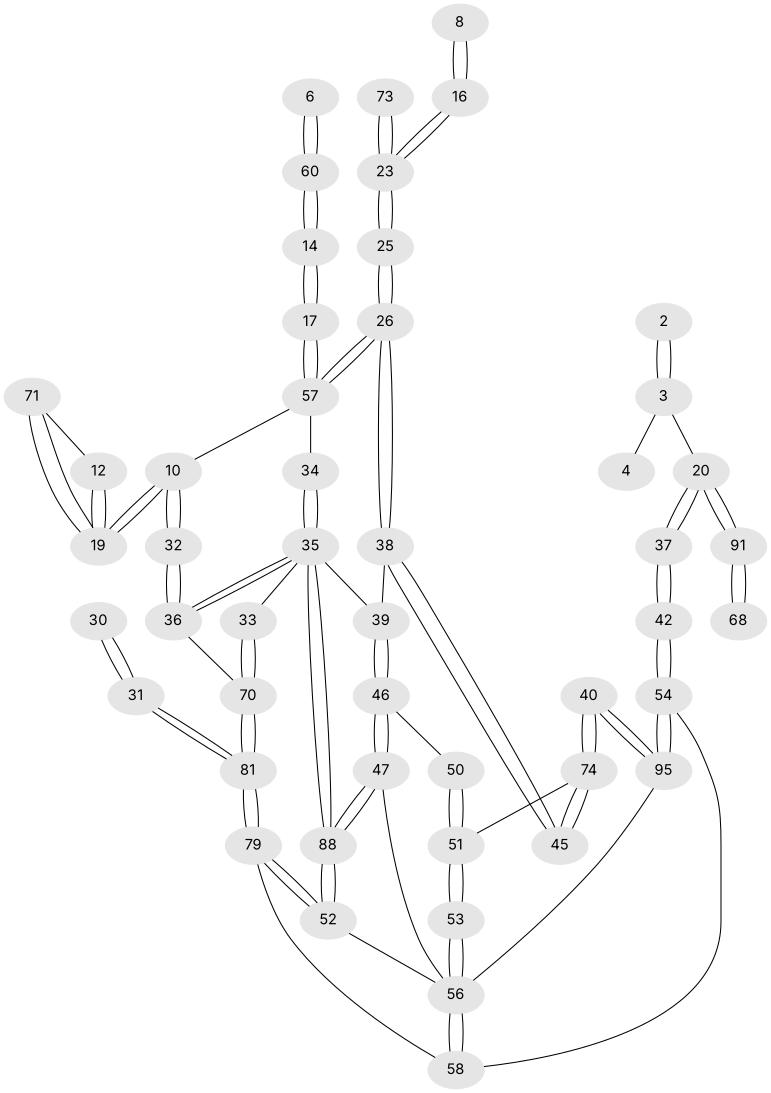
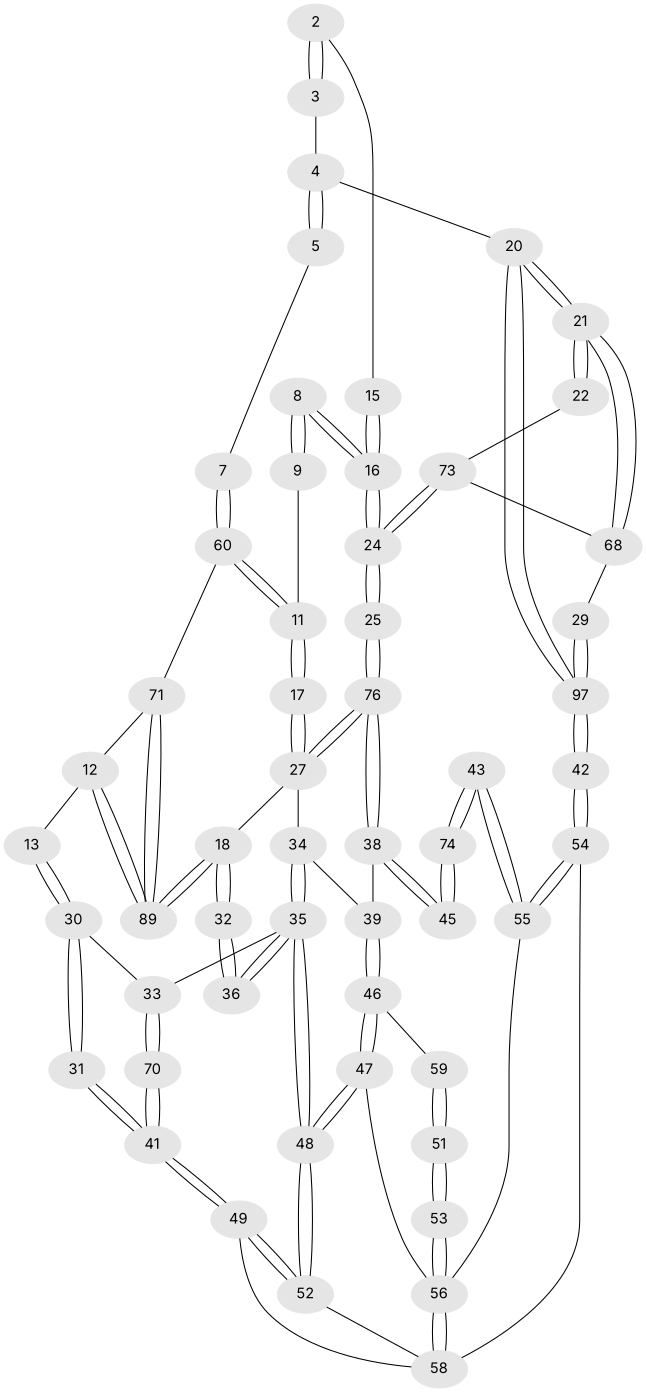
(311, 98) -> (223, 472)
(385, 172) -> (373, 546)
(311, 247) -> (298, 621)
none -> (316, 247)
(385, 322) -> (373, 696)
(311, 397) -> (298, 771)
none -> (373, 397)
none -> (581, 397)
(683, 434) -> (415, 210)
(173, 472) -> (223, 846)
none -> (298, 472)
none -> (531, 509)
(99, 546) -> (149, 920)
(664, 546) -> (581, 696)
(739, 546) -> (581, 322)
(346, 584) -> (335, 883)
none -> (190, 621)
none -> (581, 621)
(211, 659) -> none
(589, 696) -> (477, 771)
(248, 771) -> (153, 1145)
(456, 771) -> (439, 1070)
(664, 771) -> (523, 920)
(523, 808) -> none
none -> (32, 846)
(253, 846) -> (239, 1220)
(328, 846) -> (305, 1145)
none -> (113, 958)
(392, 958) -> (372, 1332)
